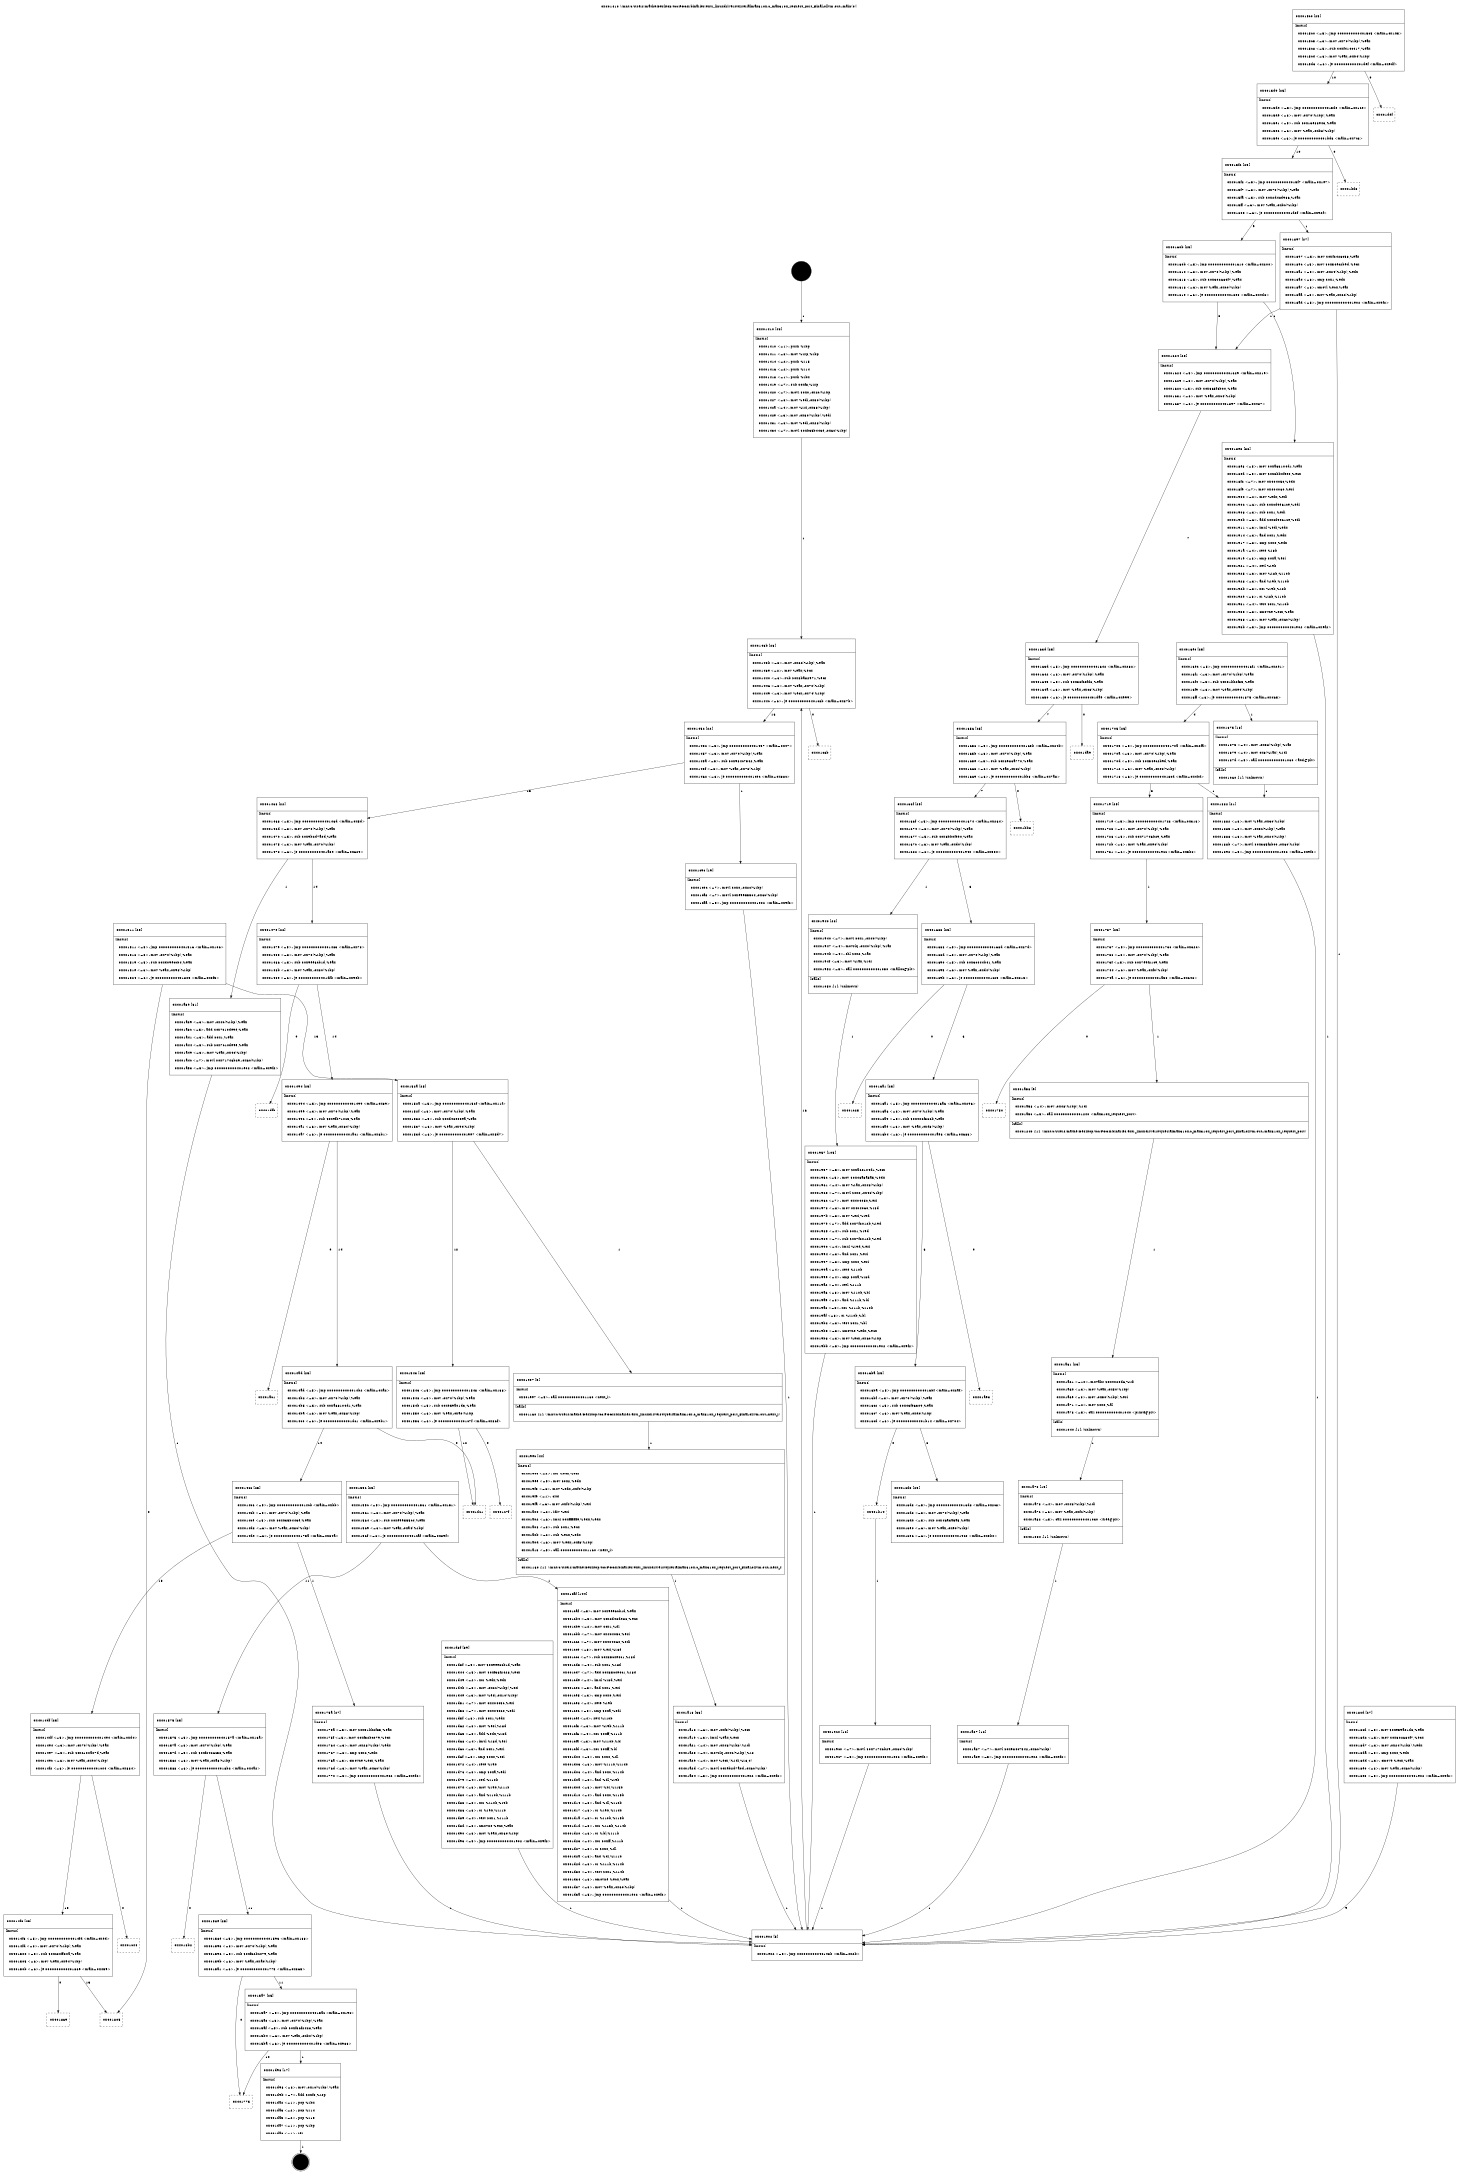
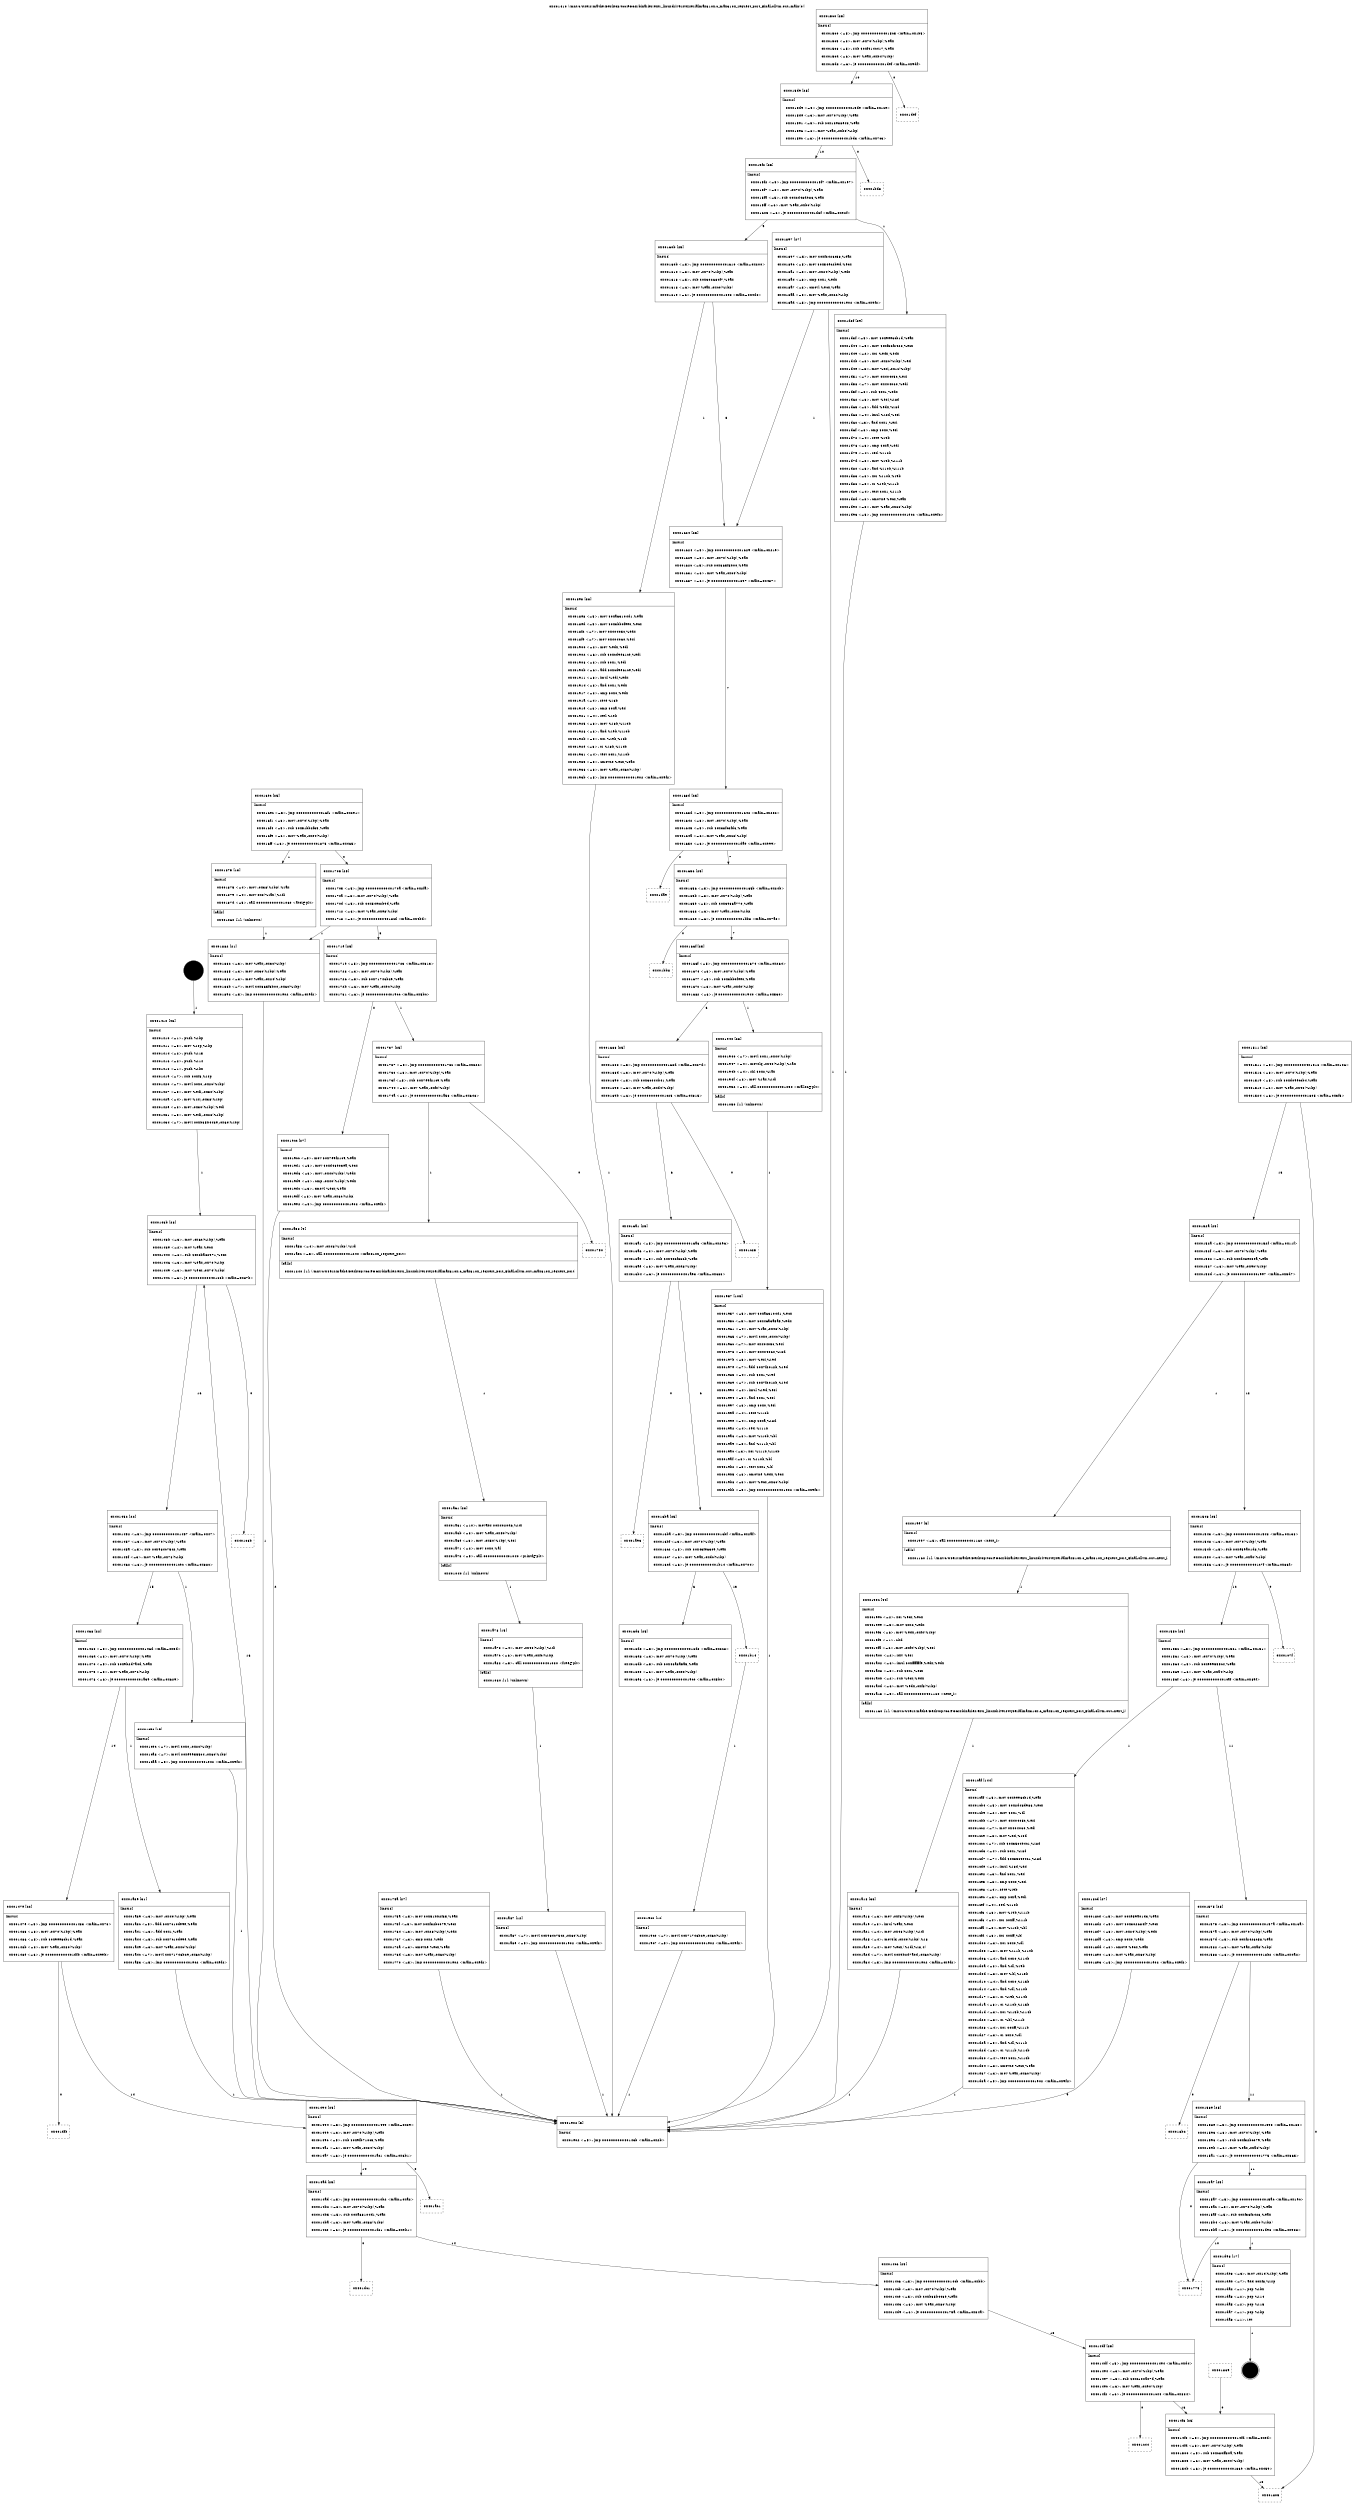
(1303, 225) -> (897, 255)
none -> (333, 1173)
(893, 1443) -> (735, 1587)
(466, 1465) -> (1229, 1597)
(326, 1623) -> none
(58, 1993) -> (1220, 2394)
